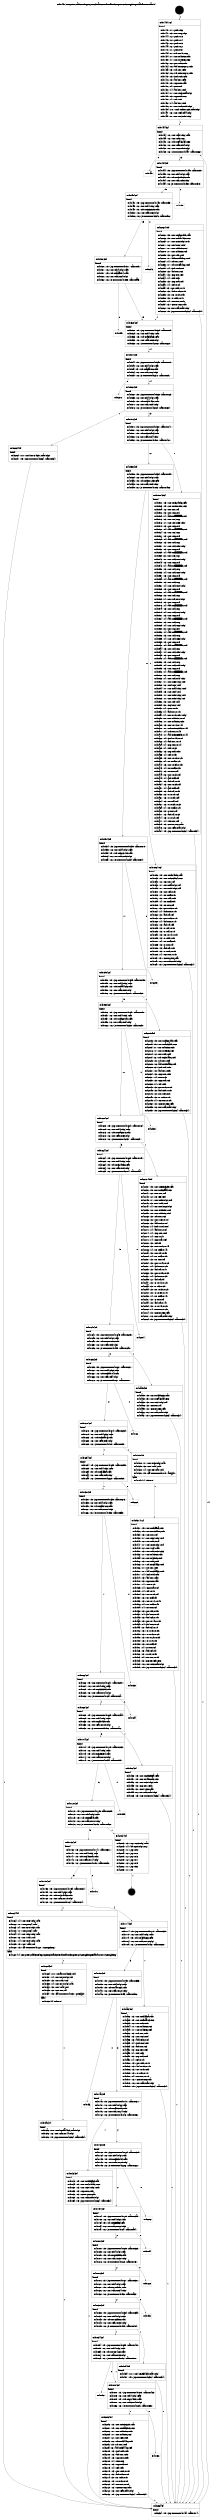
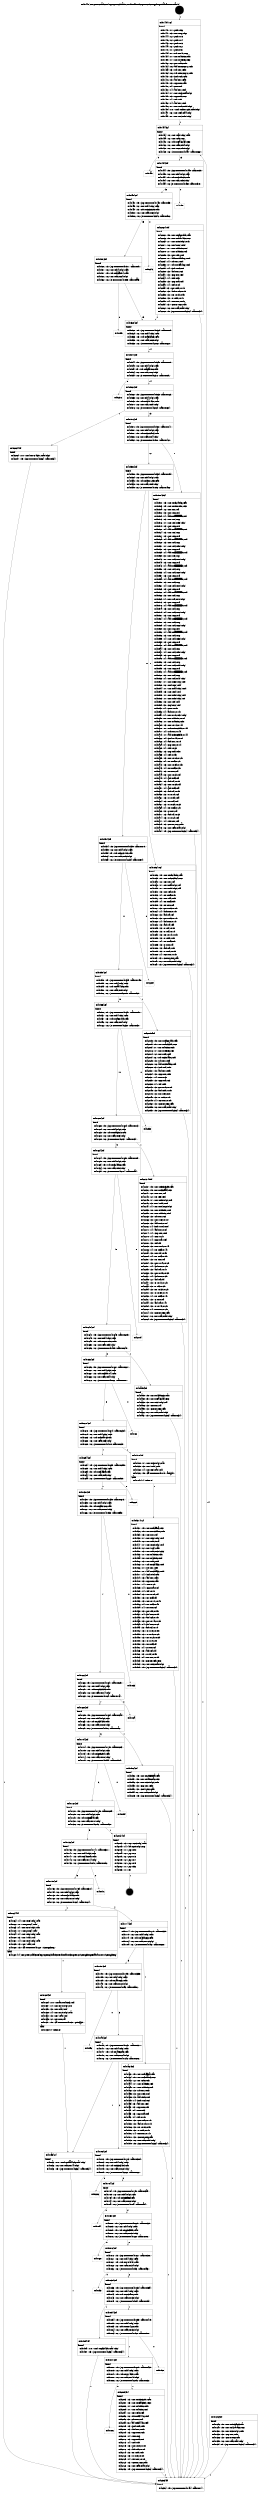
(92, 2142) -> (93, 2107)
